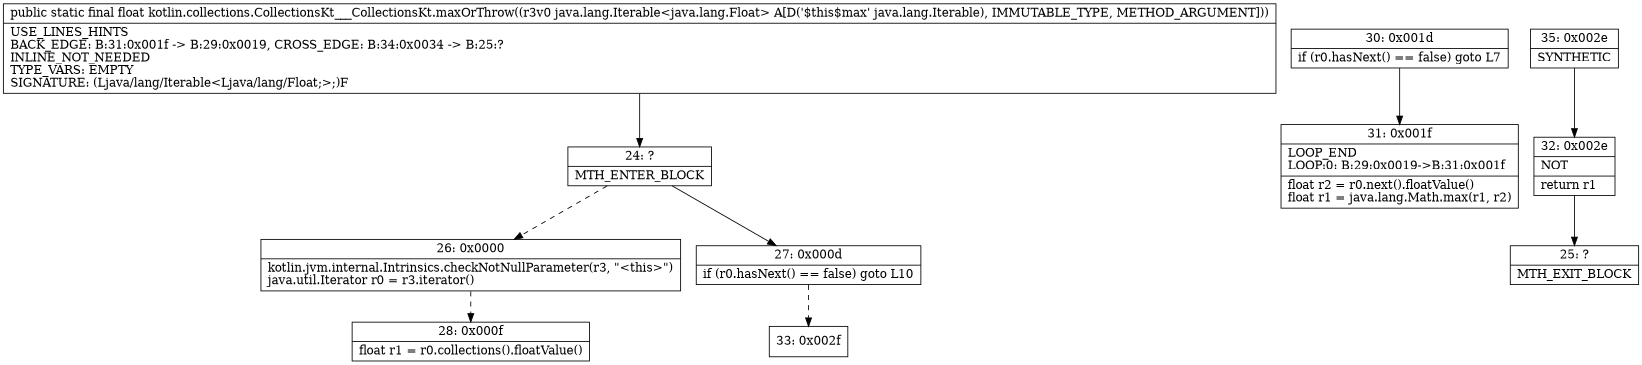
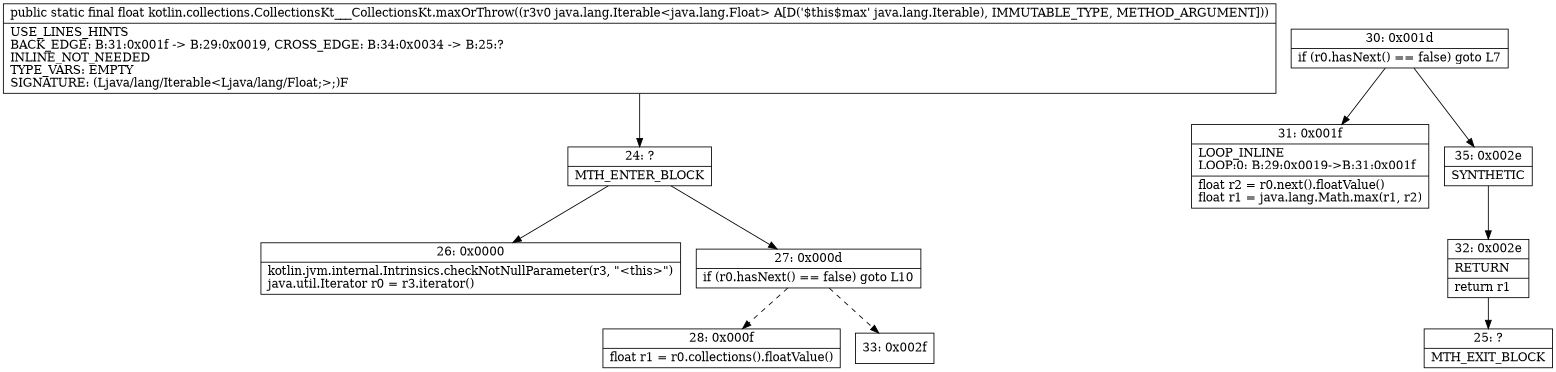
none -> (1441, 104)
(1322, 153) -> (1242, 153)
(1555, 166) -> (1482, 268)
(564, 210) -> (564, 212)
(471, 302) -> (768, 306)
